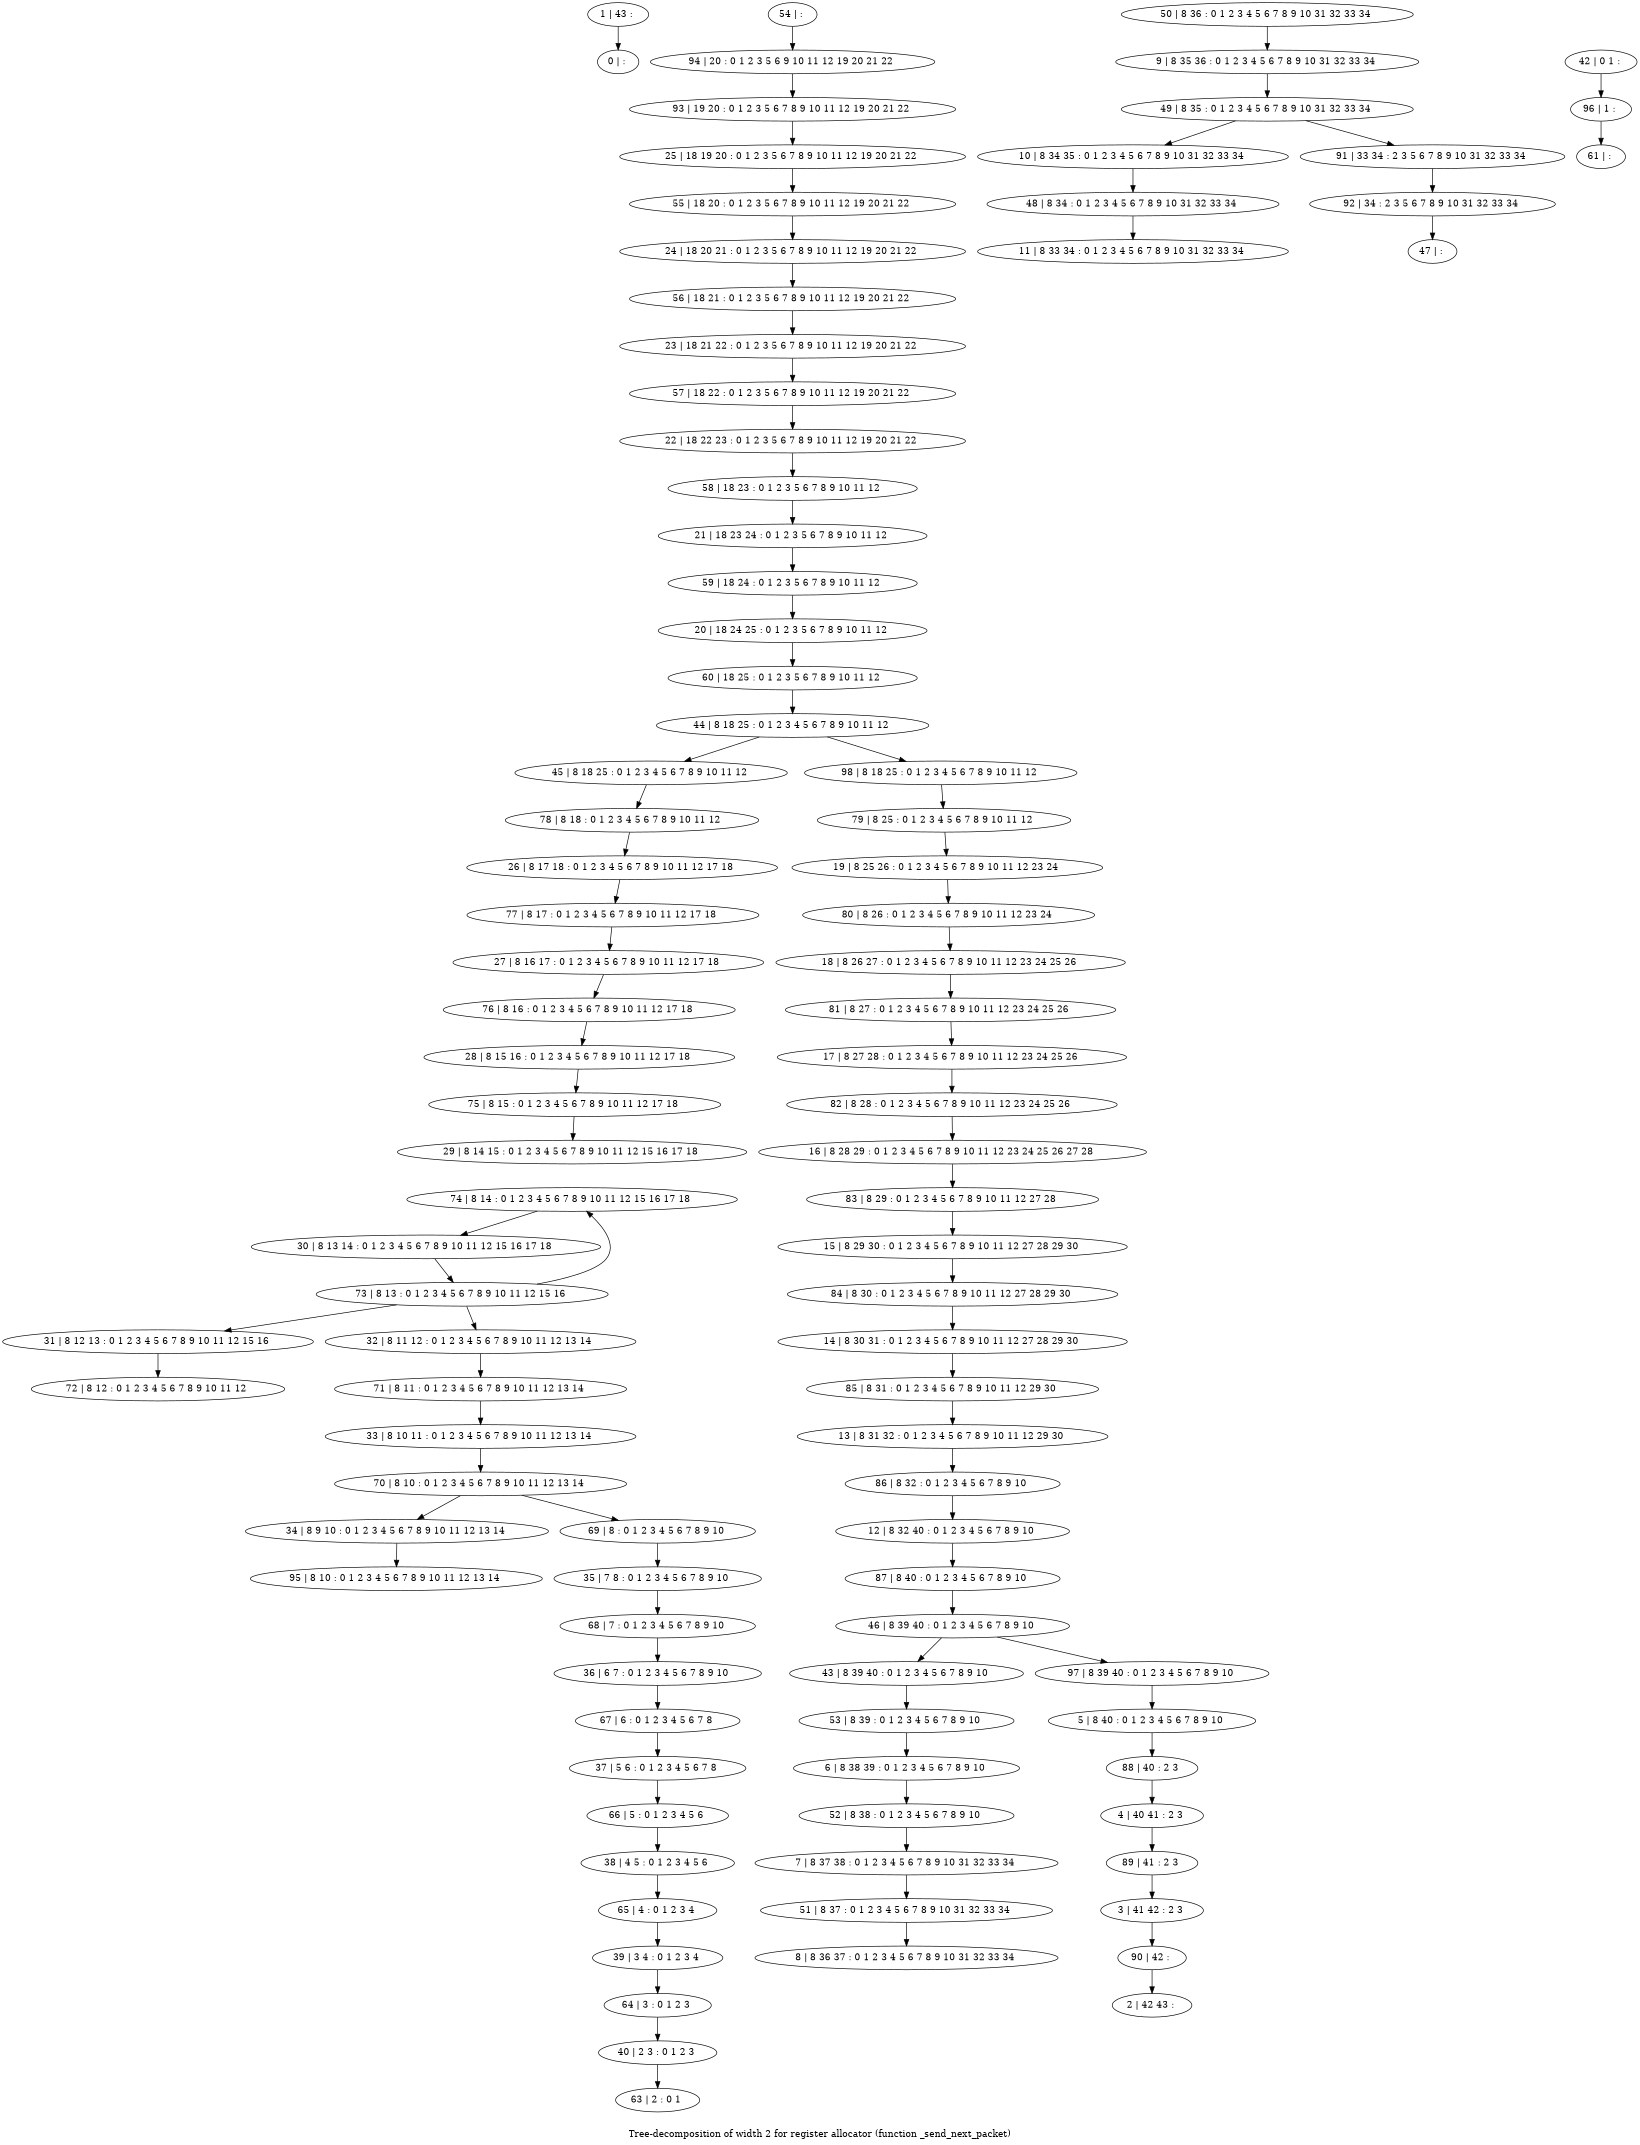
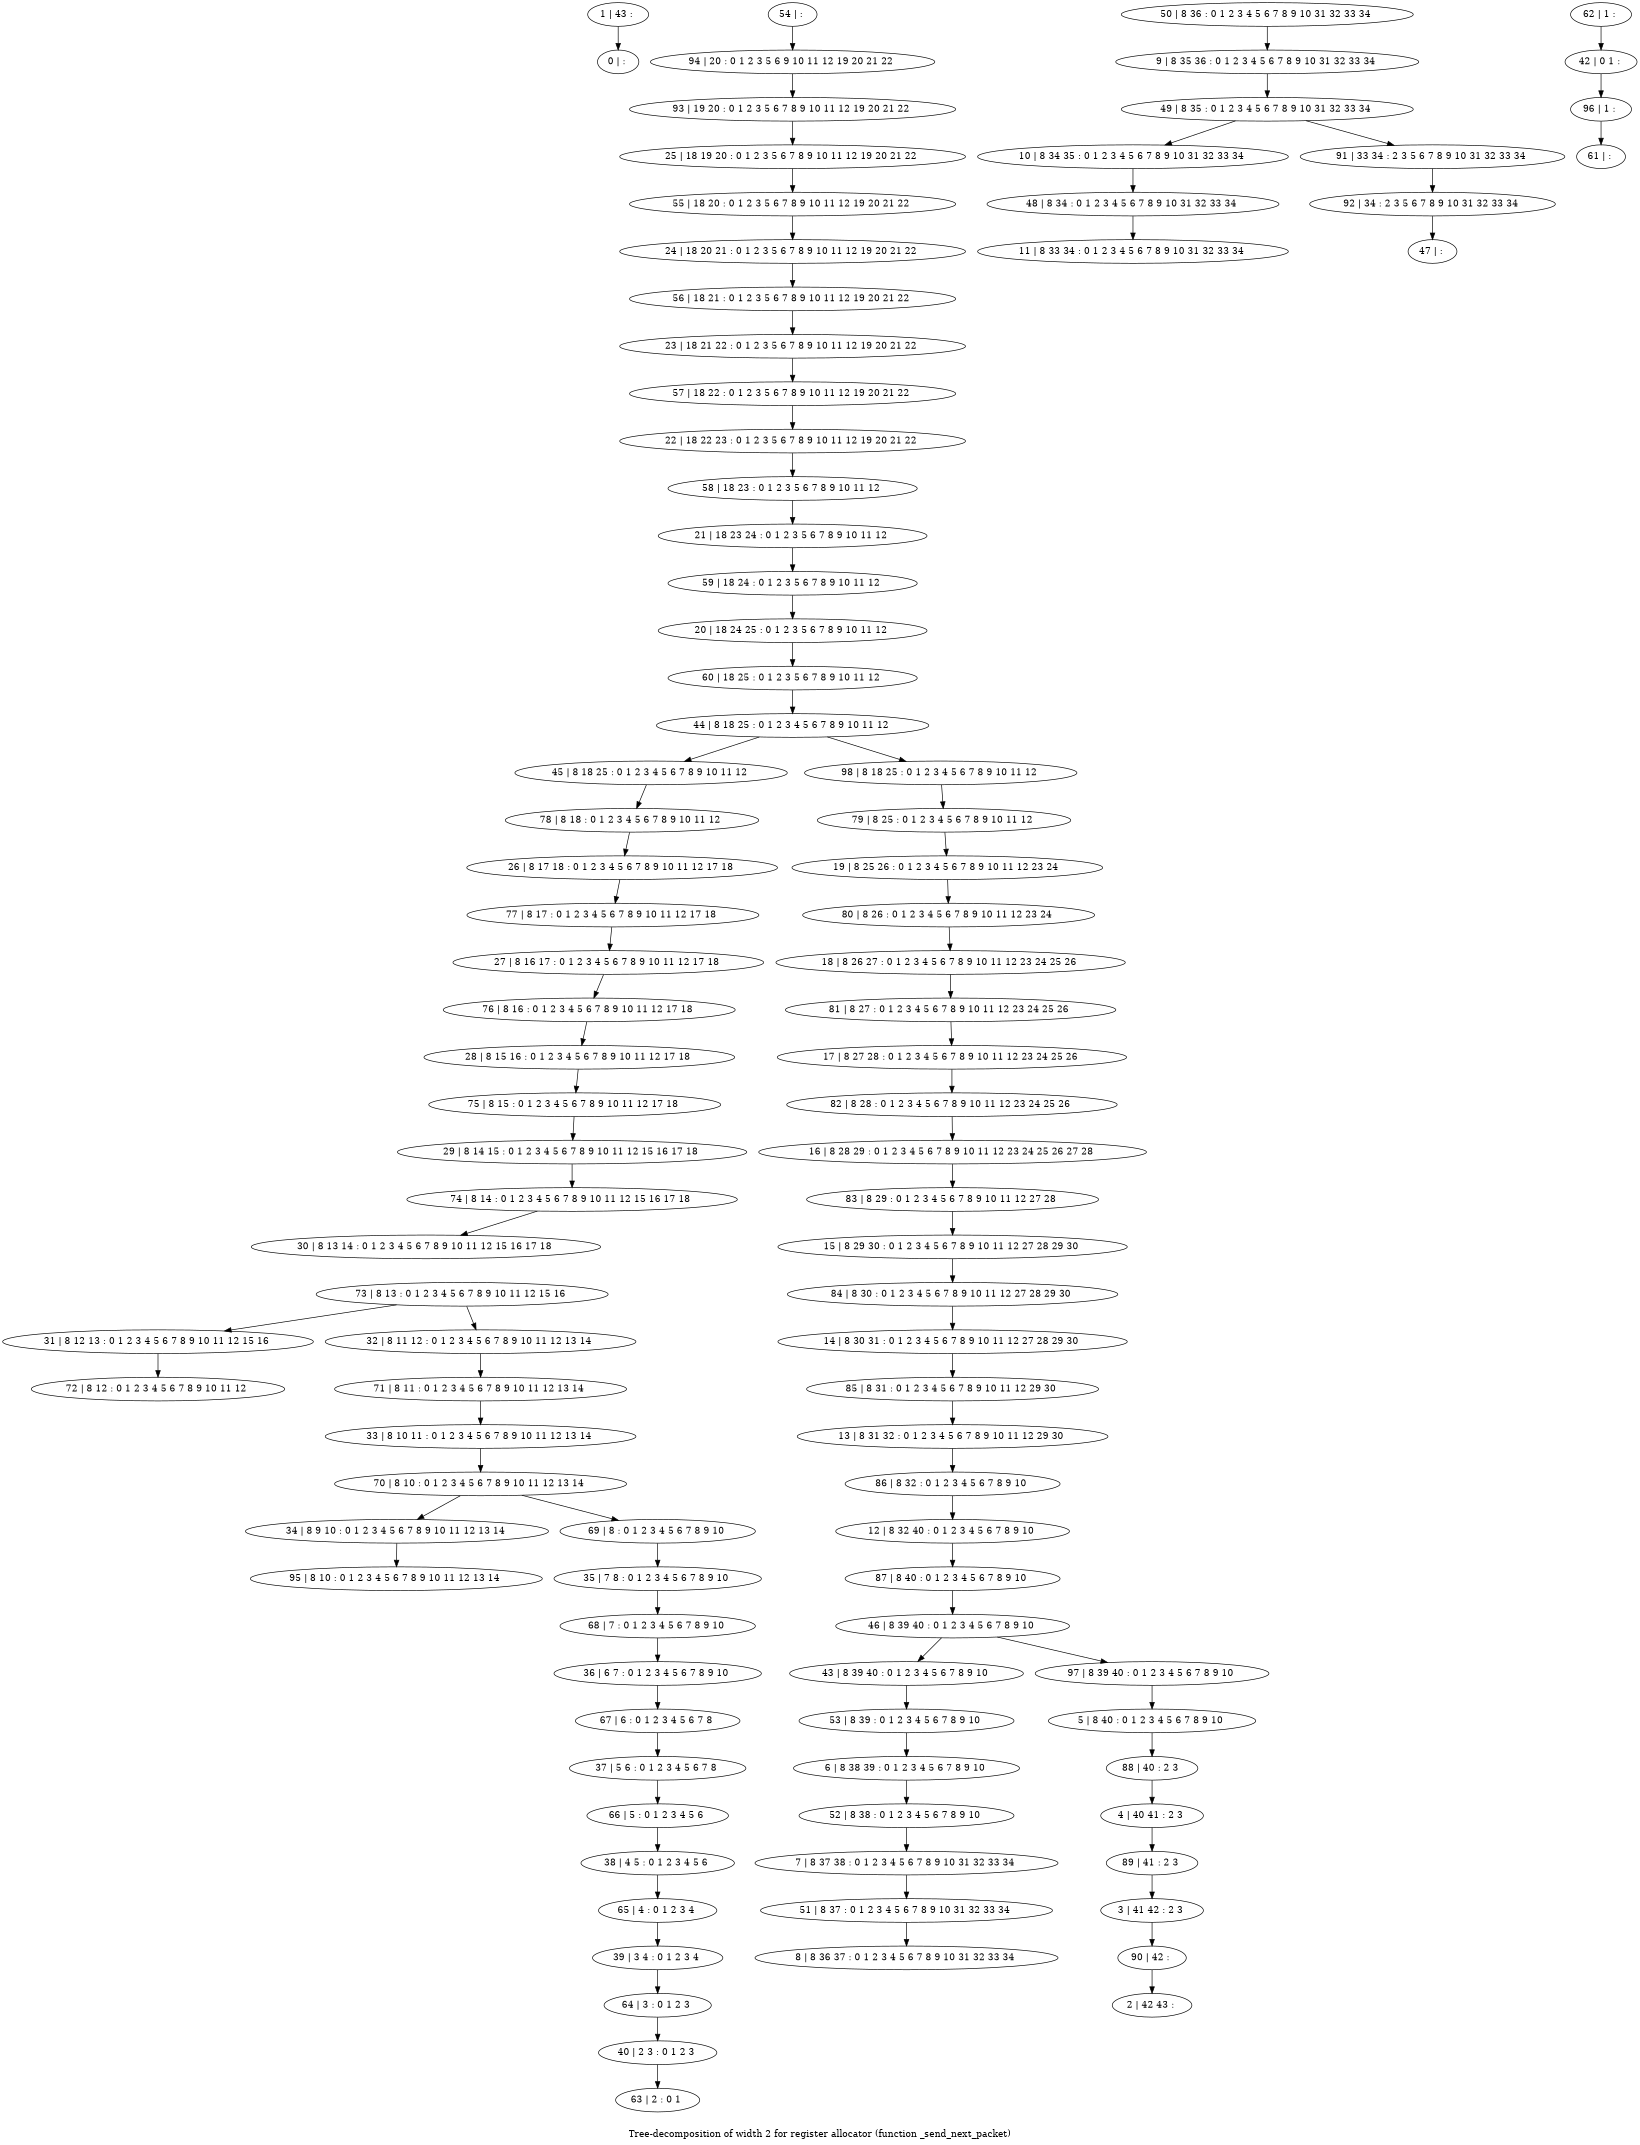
none -> (1601, 14)
(597, 1266) -> (572, 1173)
(442, 1268) -> none
